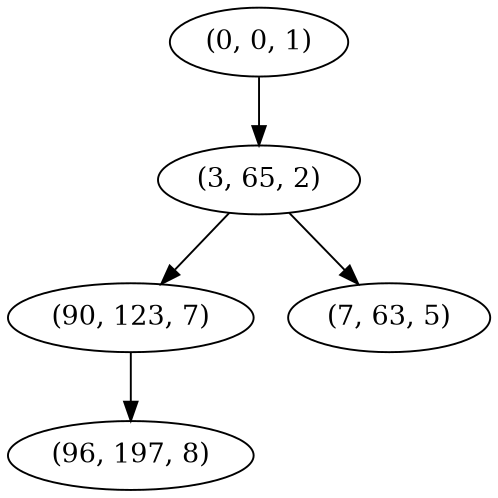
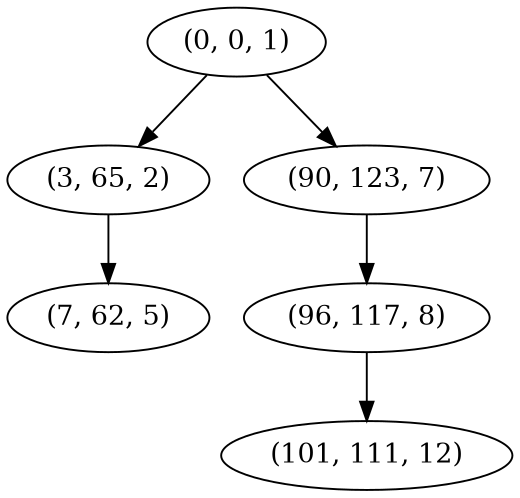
(202, 241) -> (295, 104)
(389, 318) -> (108, 318)
(131, 456) -> (367, 318)
none -> (367, 456)
